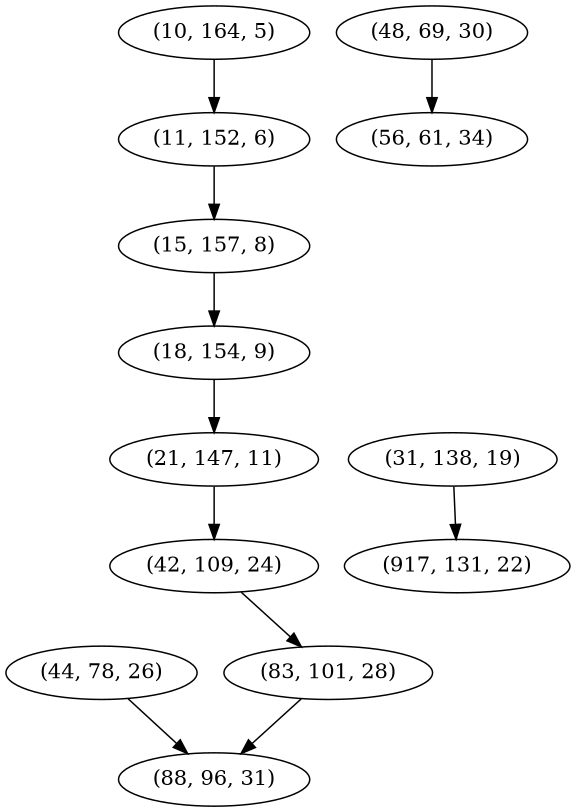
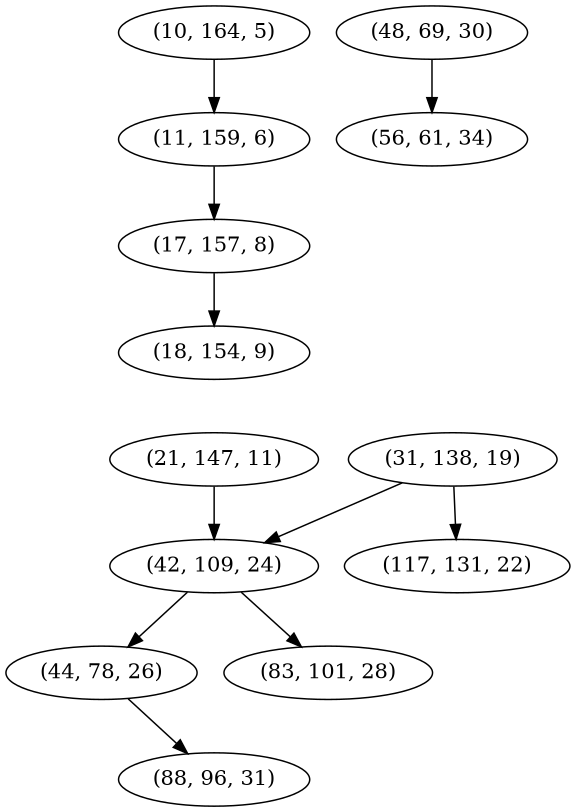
(214, 139) -> (214, 139)
(214, 246) -> (214, 246)
(214, 399) -> none
none -> (340, 510)
(457, 566) -> (457, 566)
none -> (163, 614)
(277, 721) -> none
